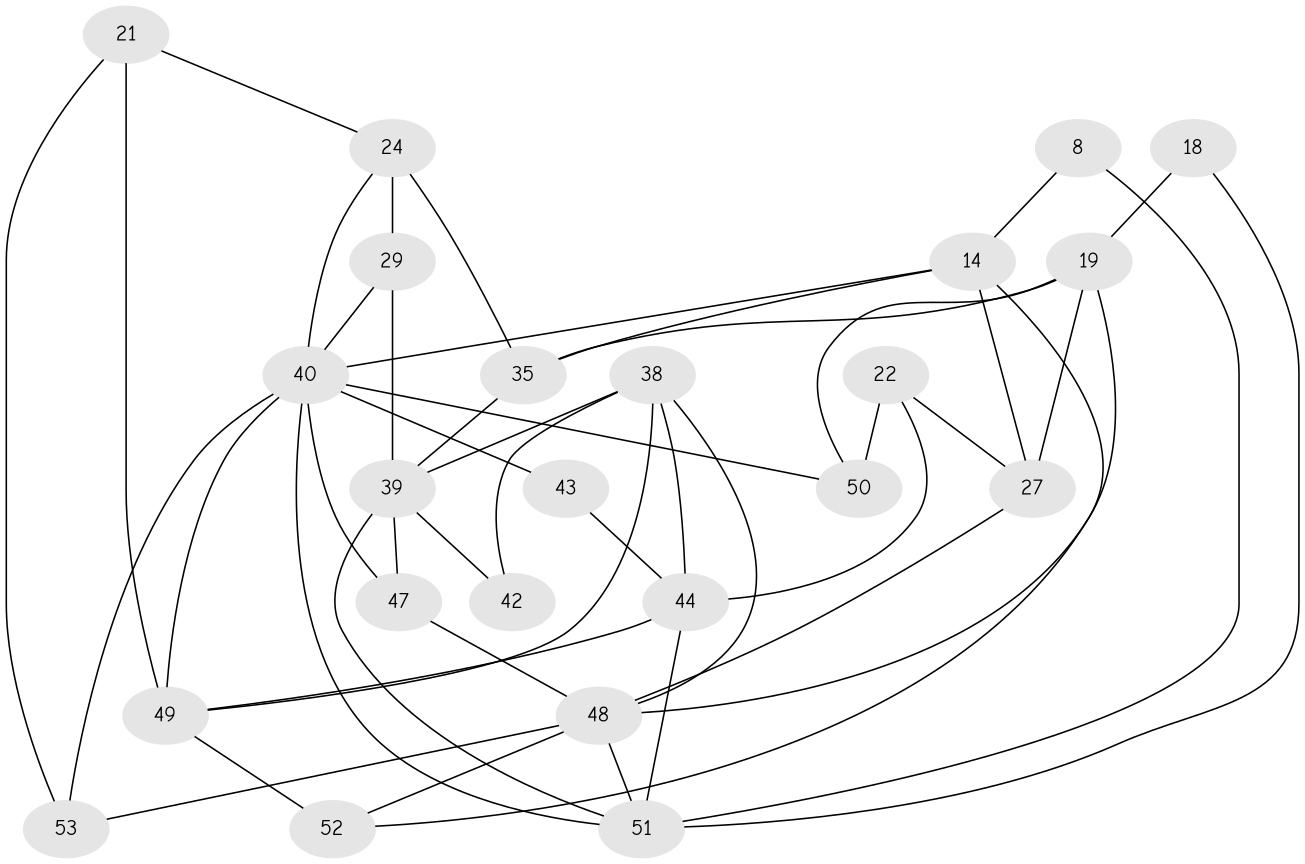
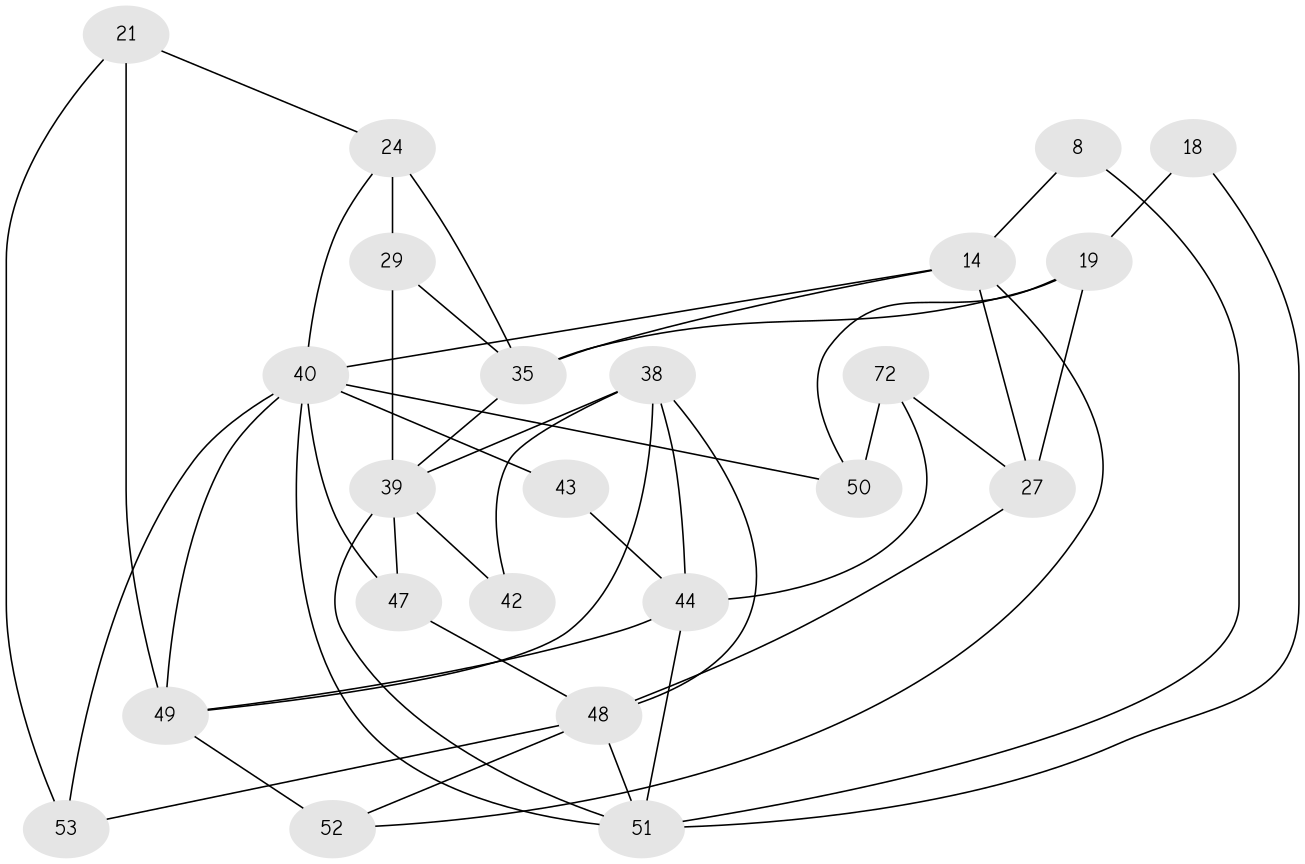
(349, 318) -> (458, 319)
(886, 375) -> (886, 375)
(1008, 601) -> none
